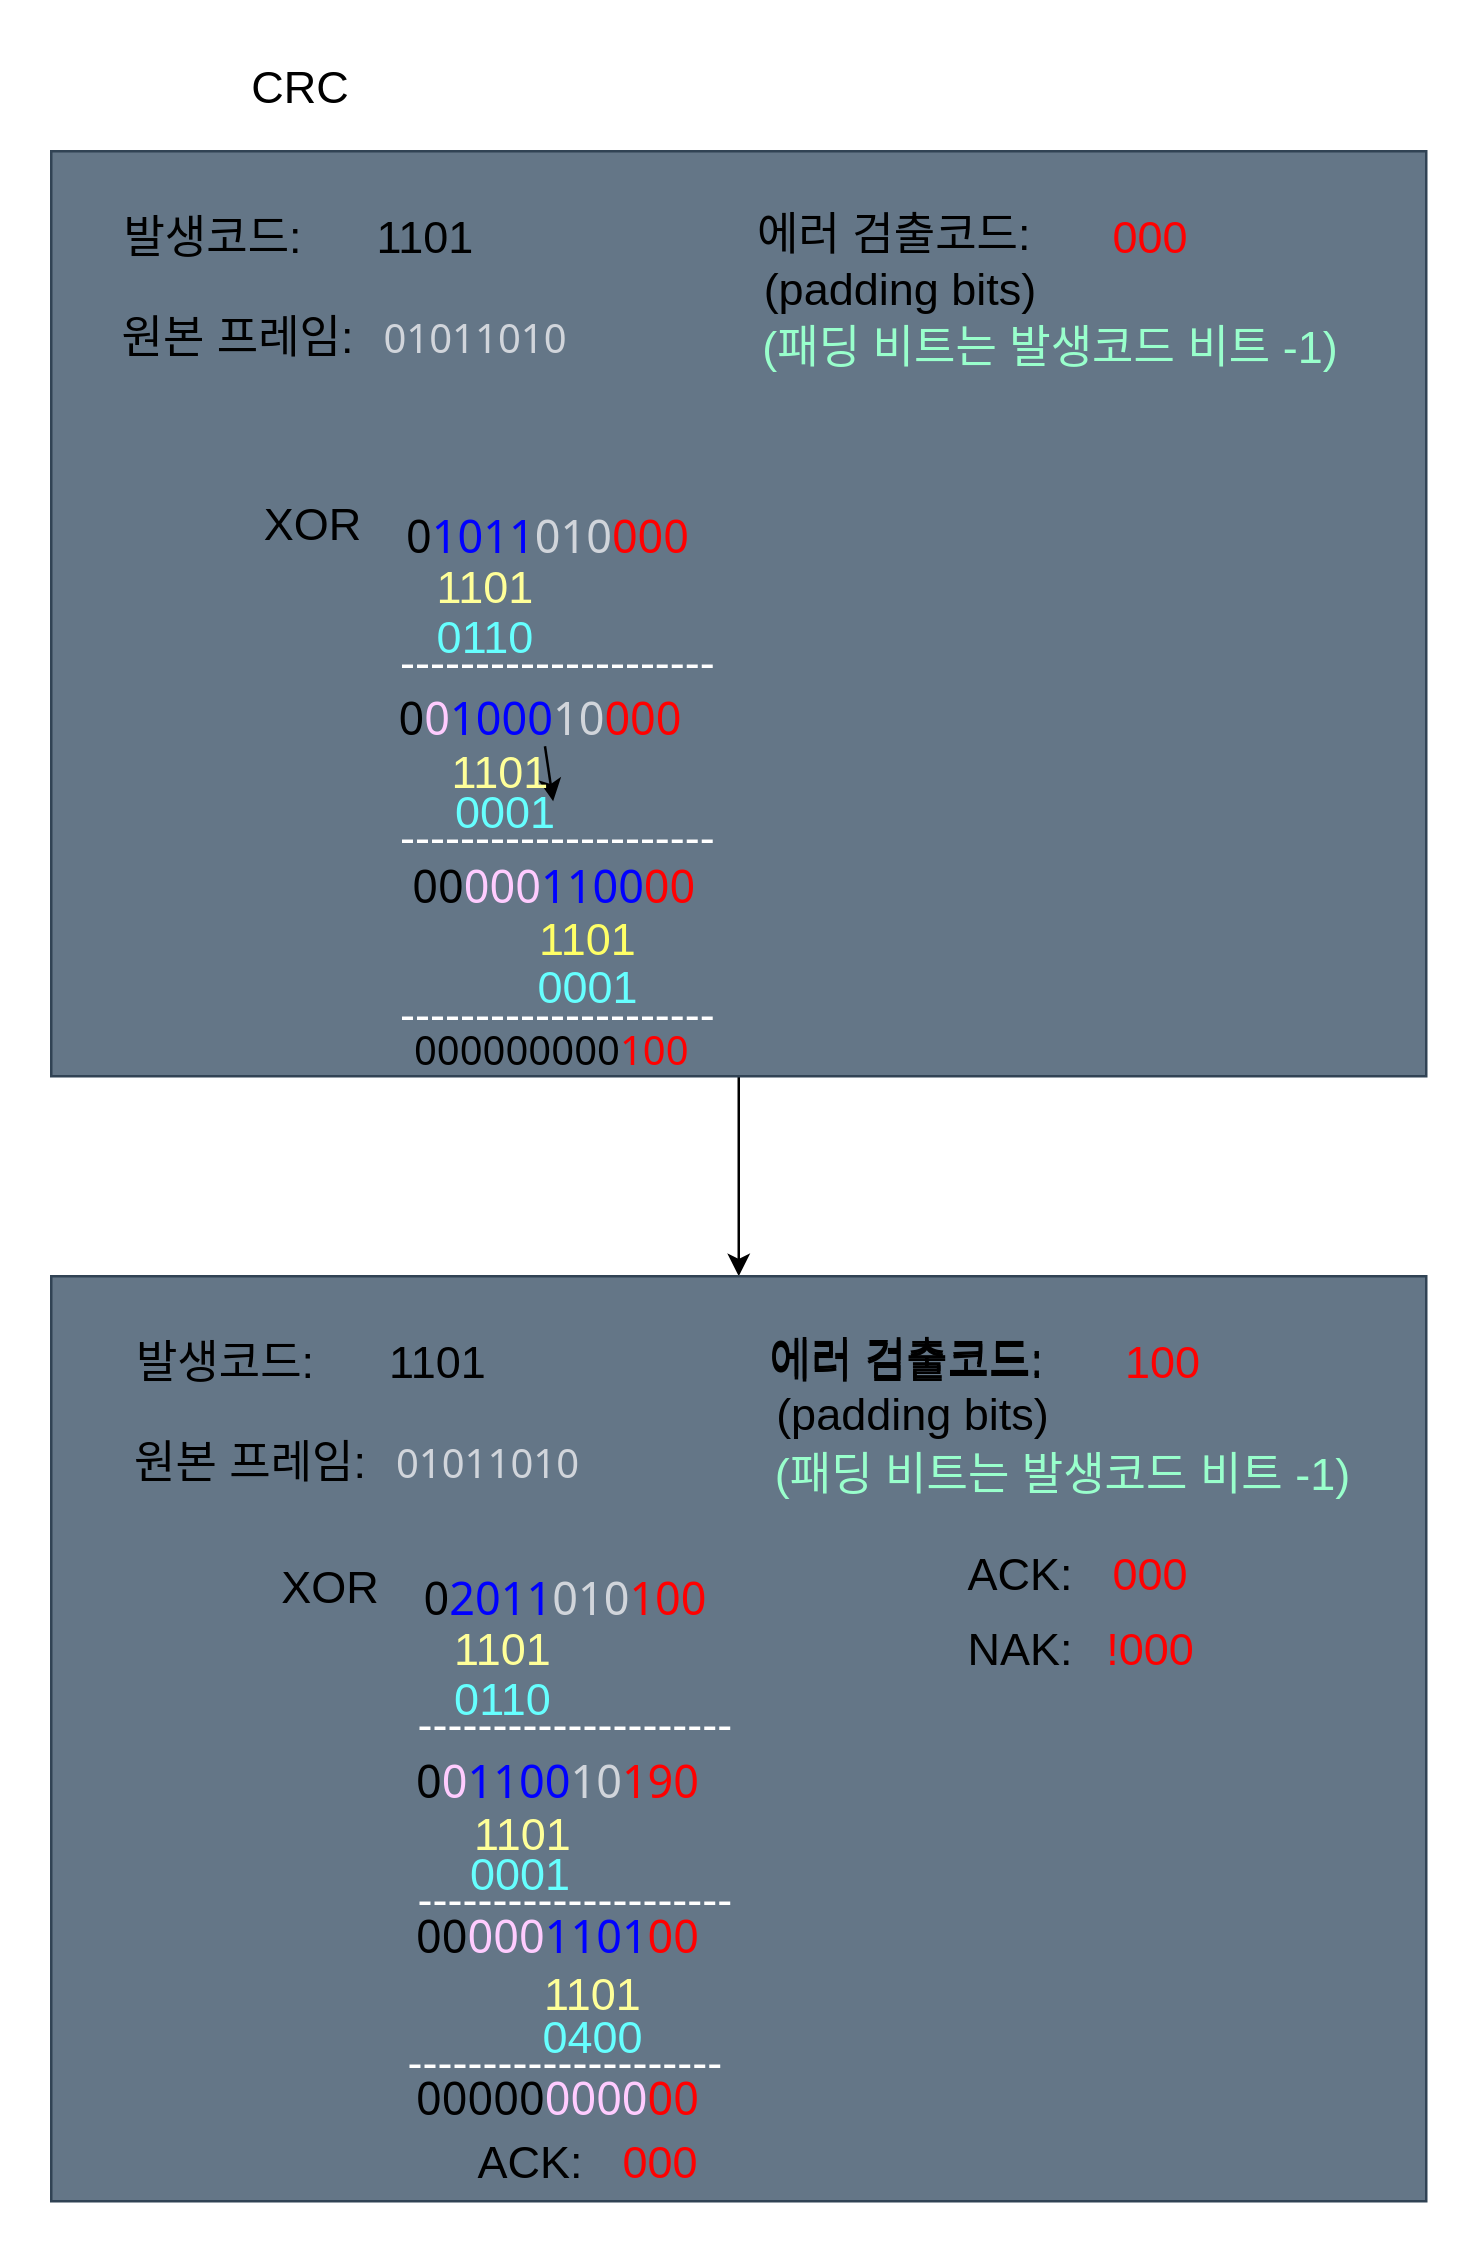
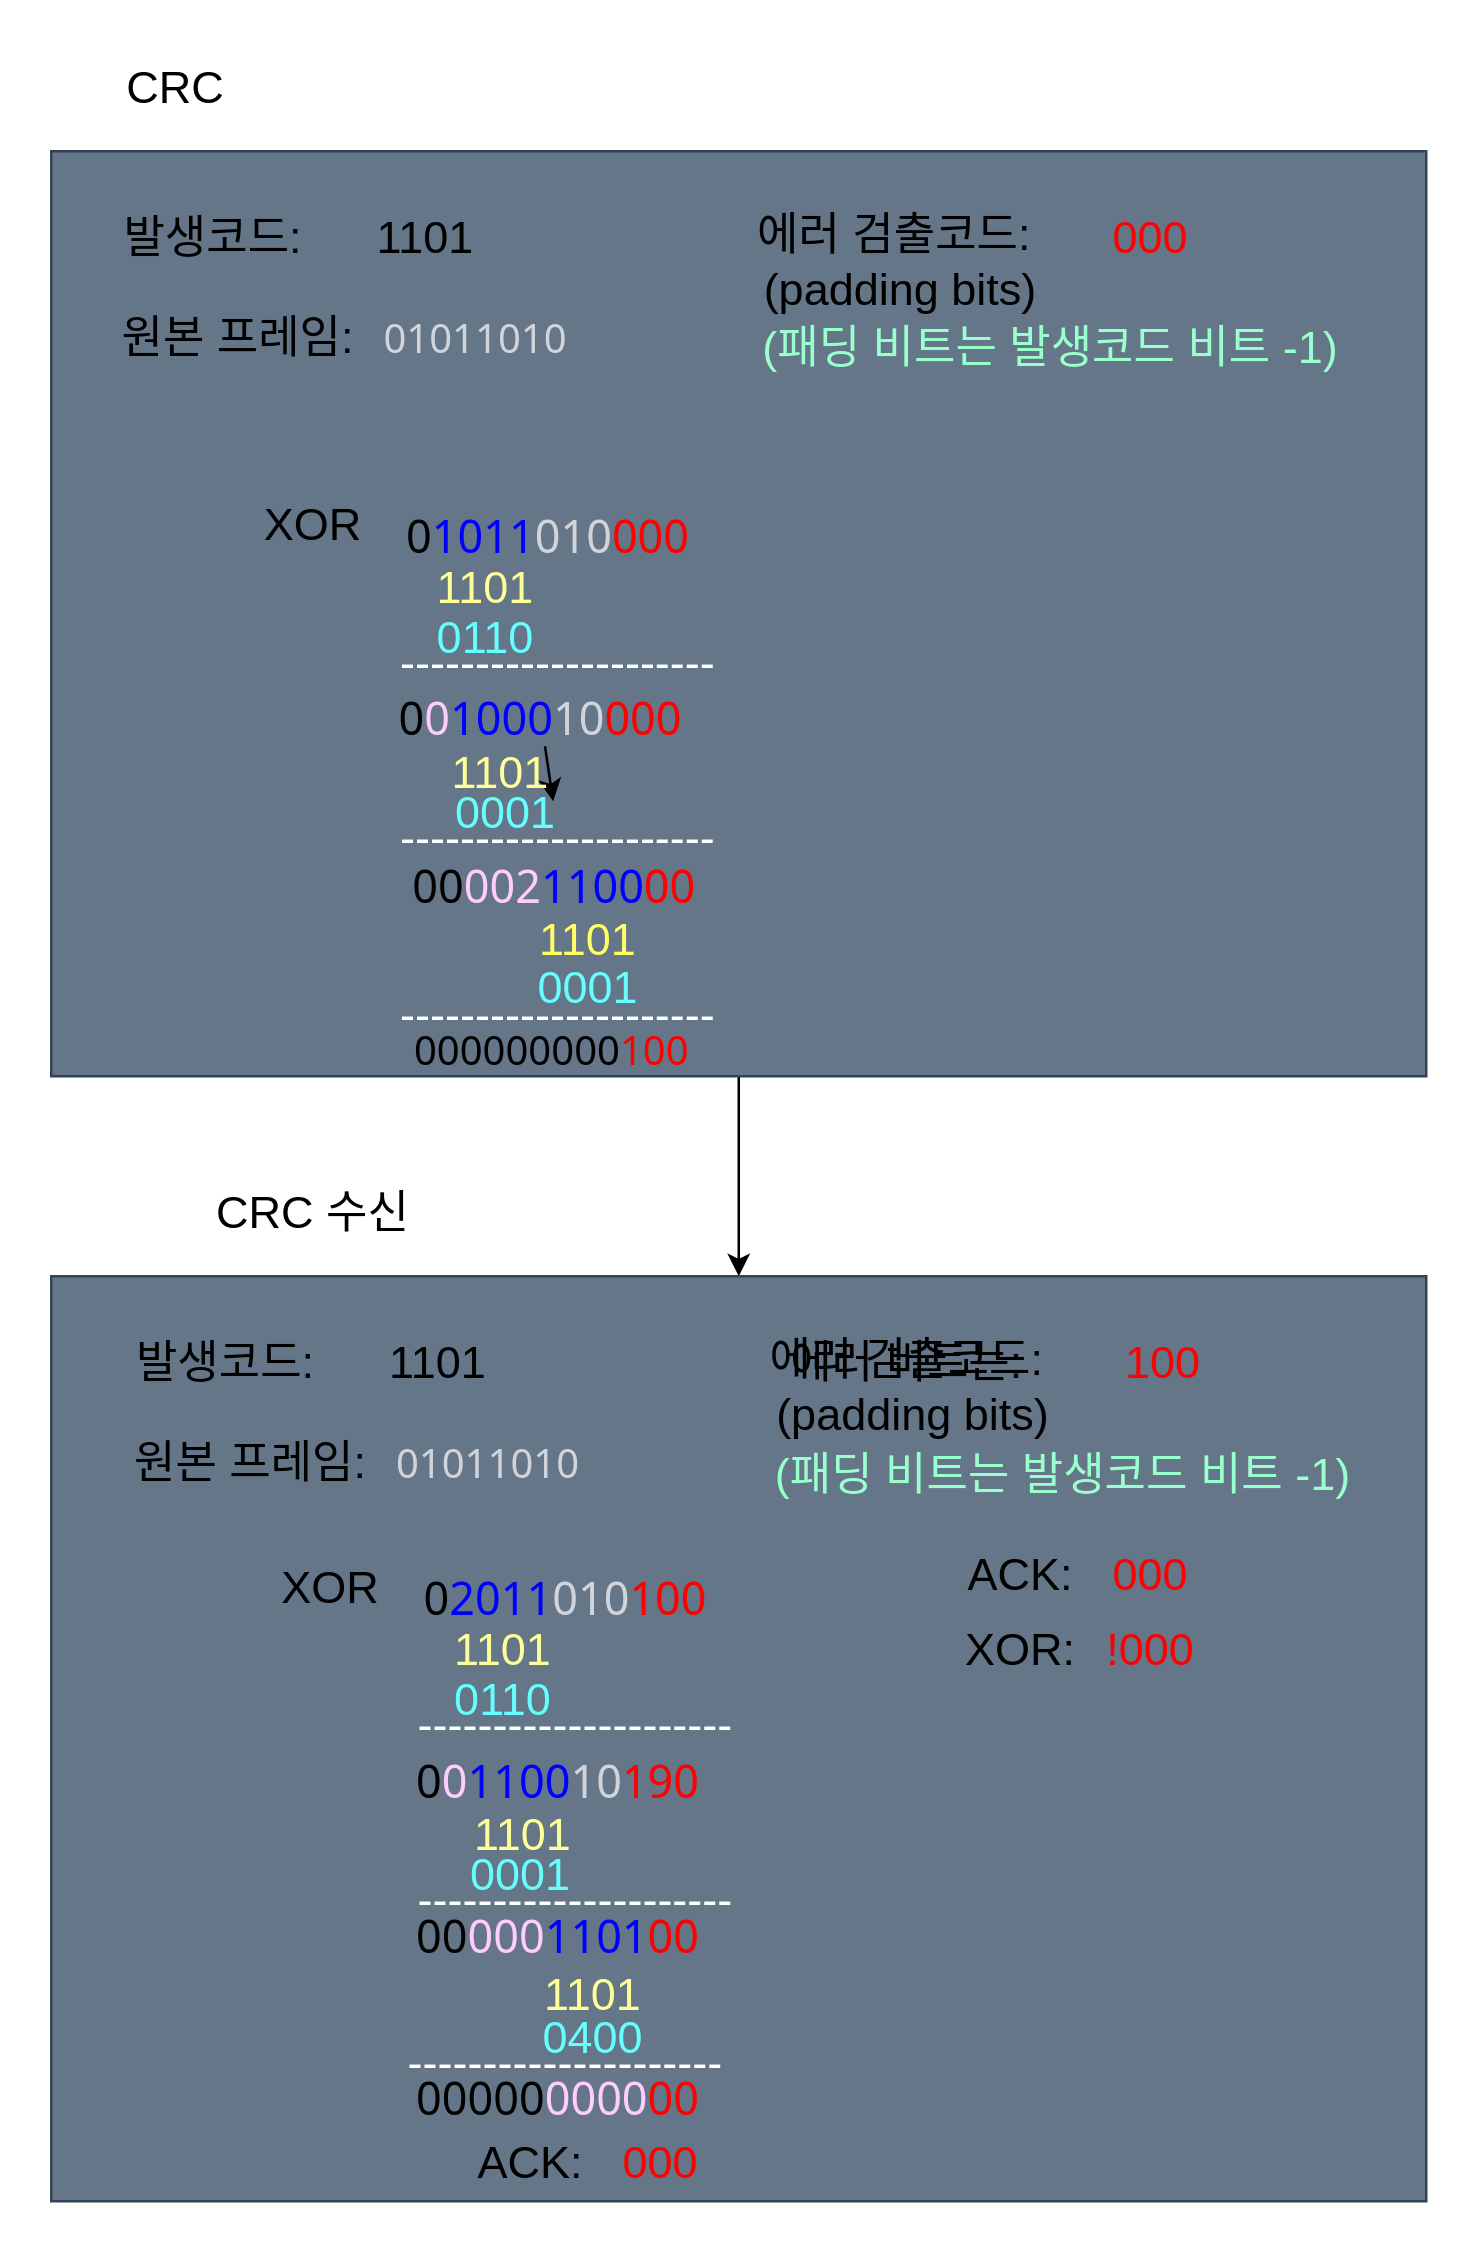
(301, 89) -> (176, 89)
(555, 889) -> (555, 889)
none -> (314, 1214)
(914, 1364) -> (914, 1364)
(1021, 1651) -> (1021, 1651)
